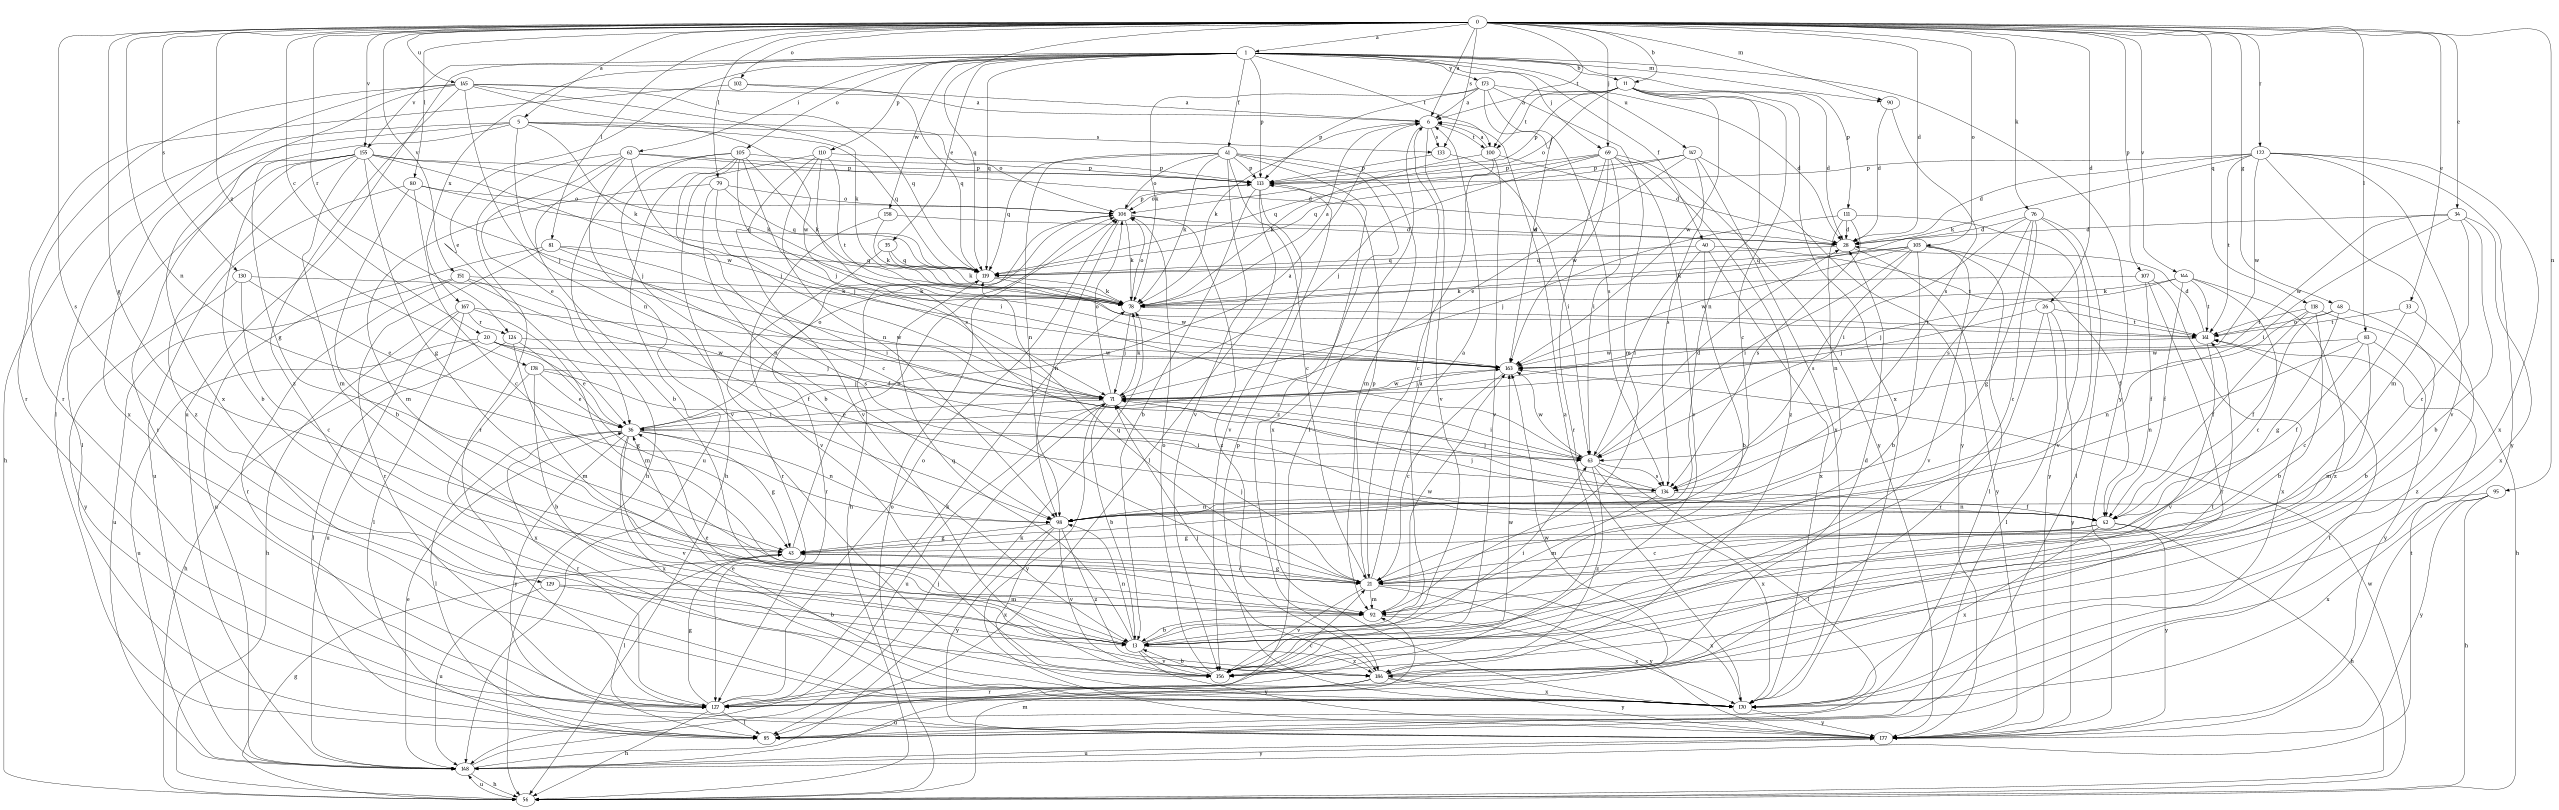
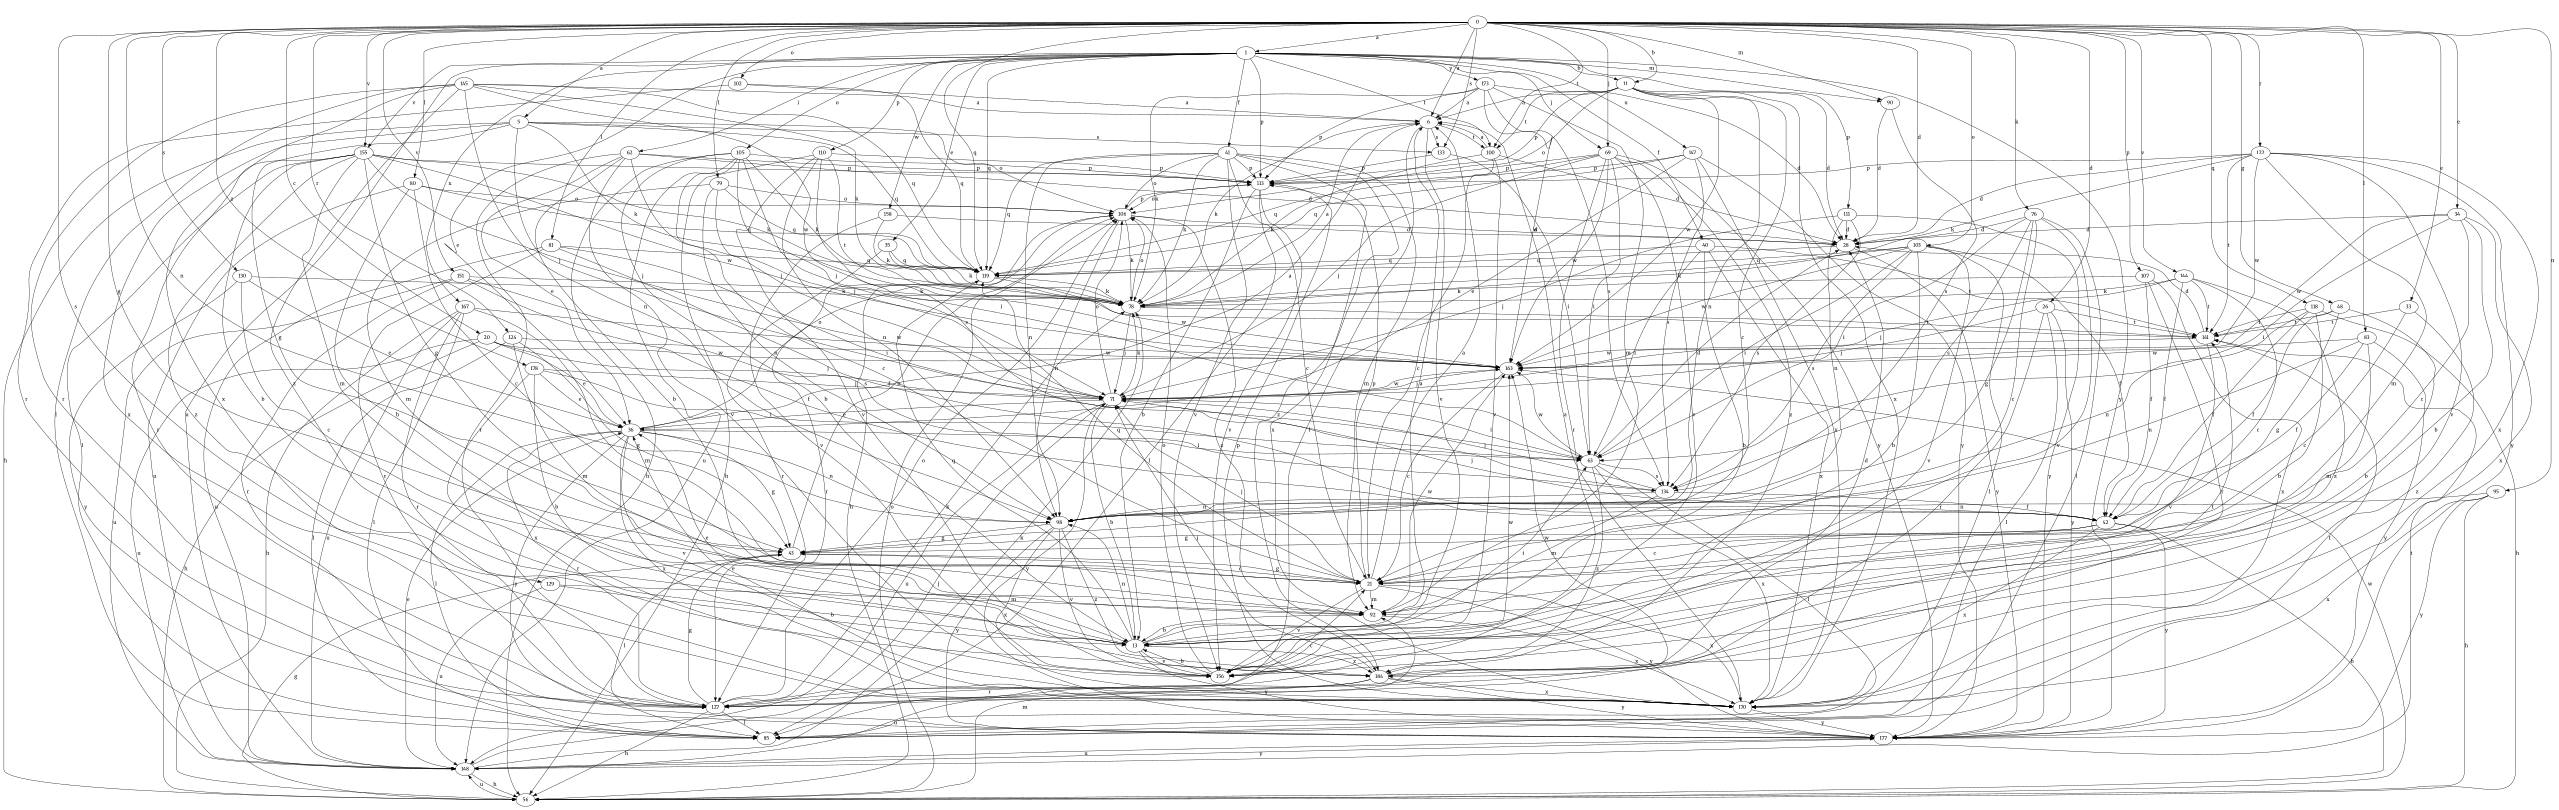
(906, 25) -> none
(2296, 322) -> (2296, 322)
(483, 327) -> (471, 560)
